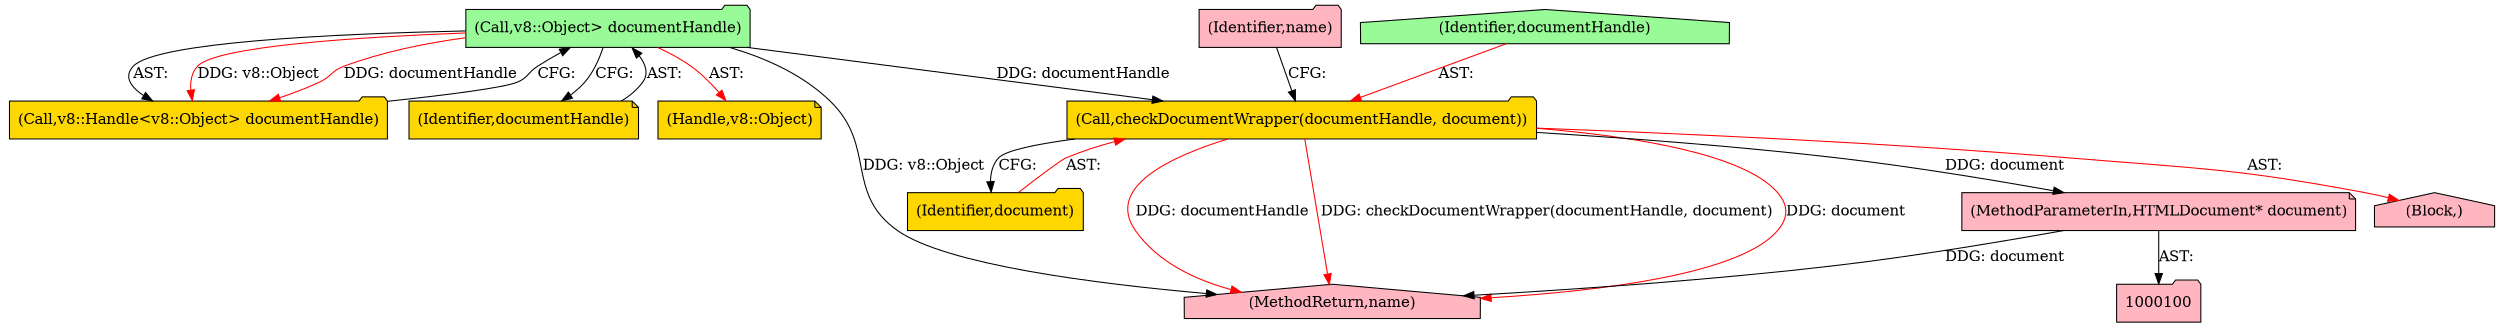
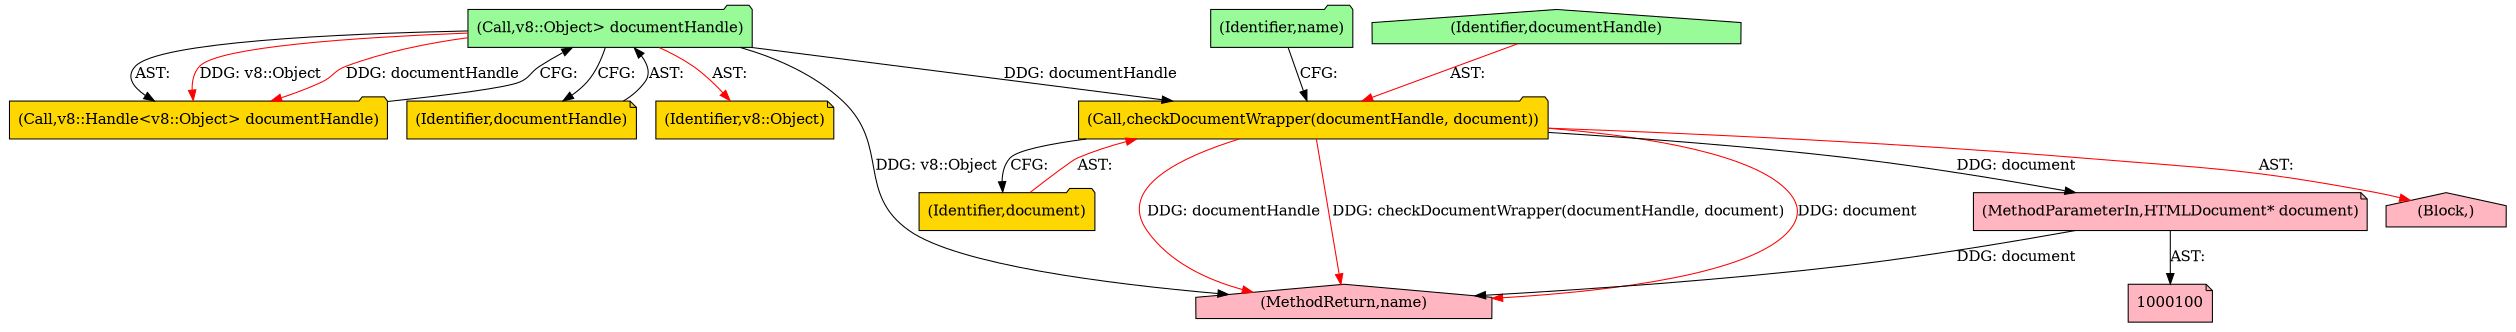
(1270, 28) -> (1282, 28)
(740, 120) -> (745, 120)
(2159, 303) -> (2170, 303)
